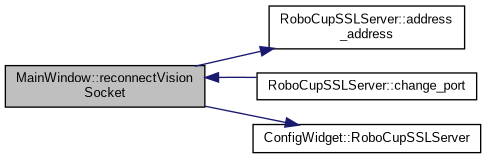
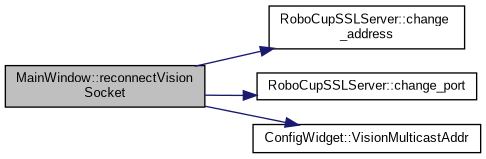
(367, 27) -> (367, 27)
(238, 77) -> (224, 95)
(367, 139) -> (367, 139)
